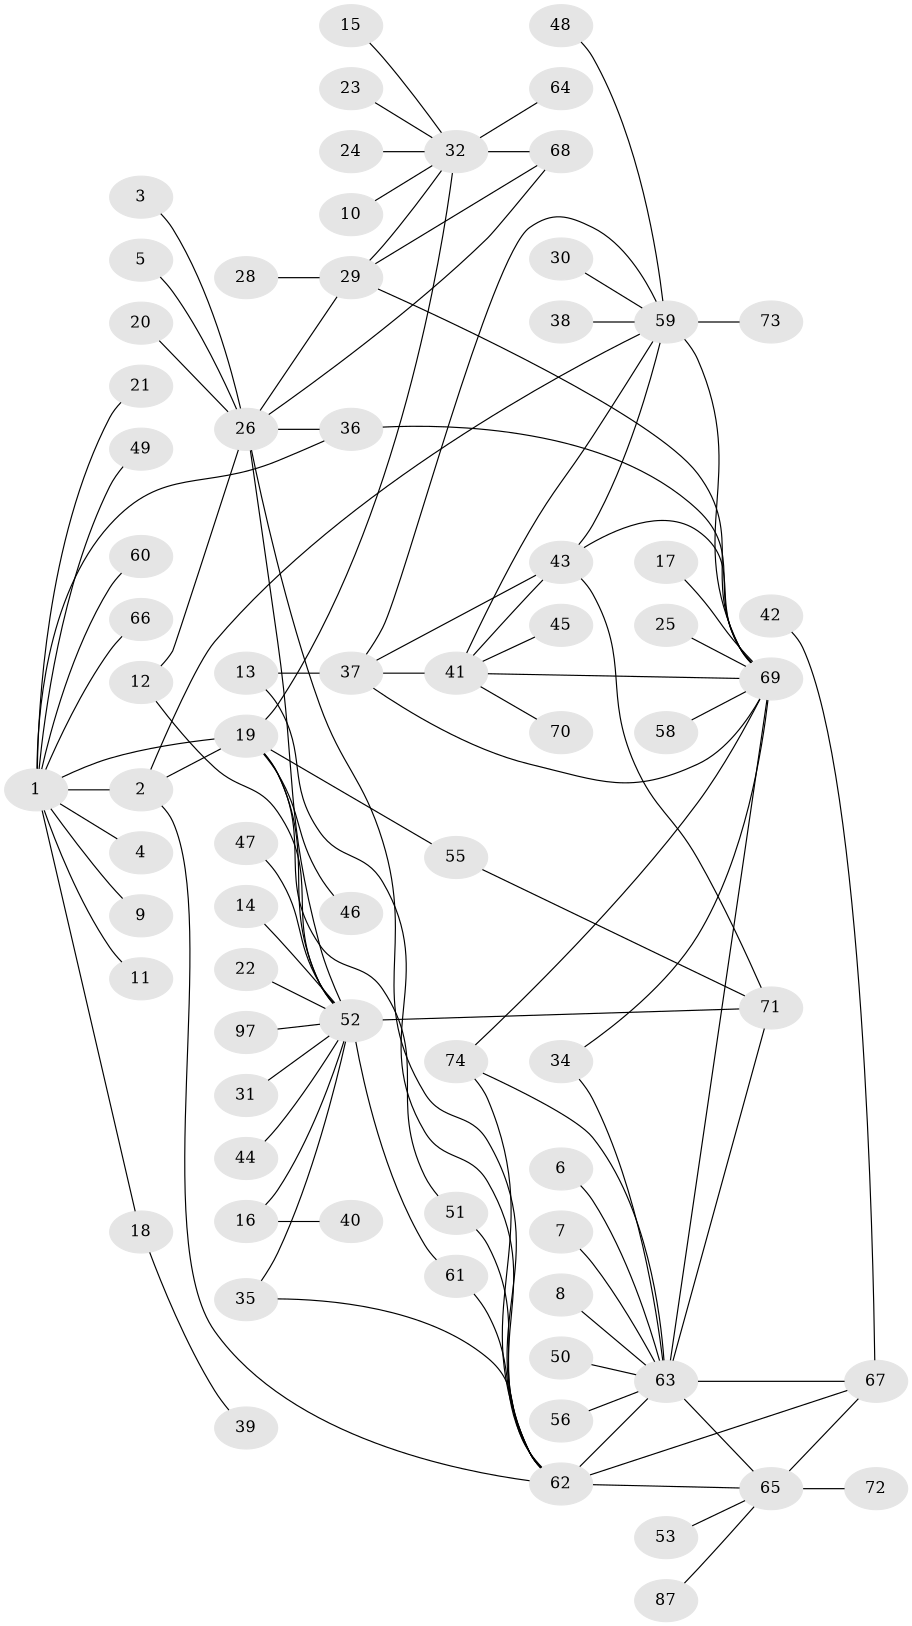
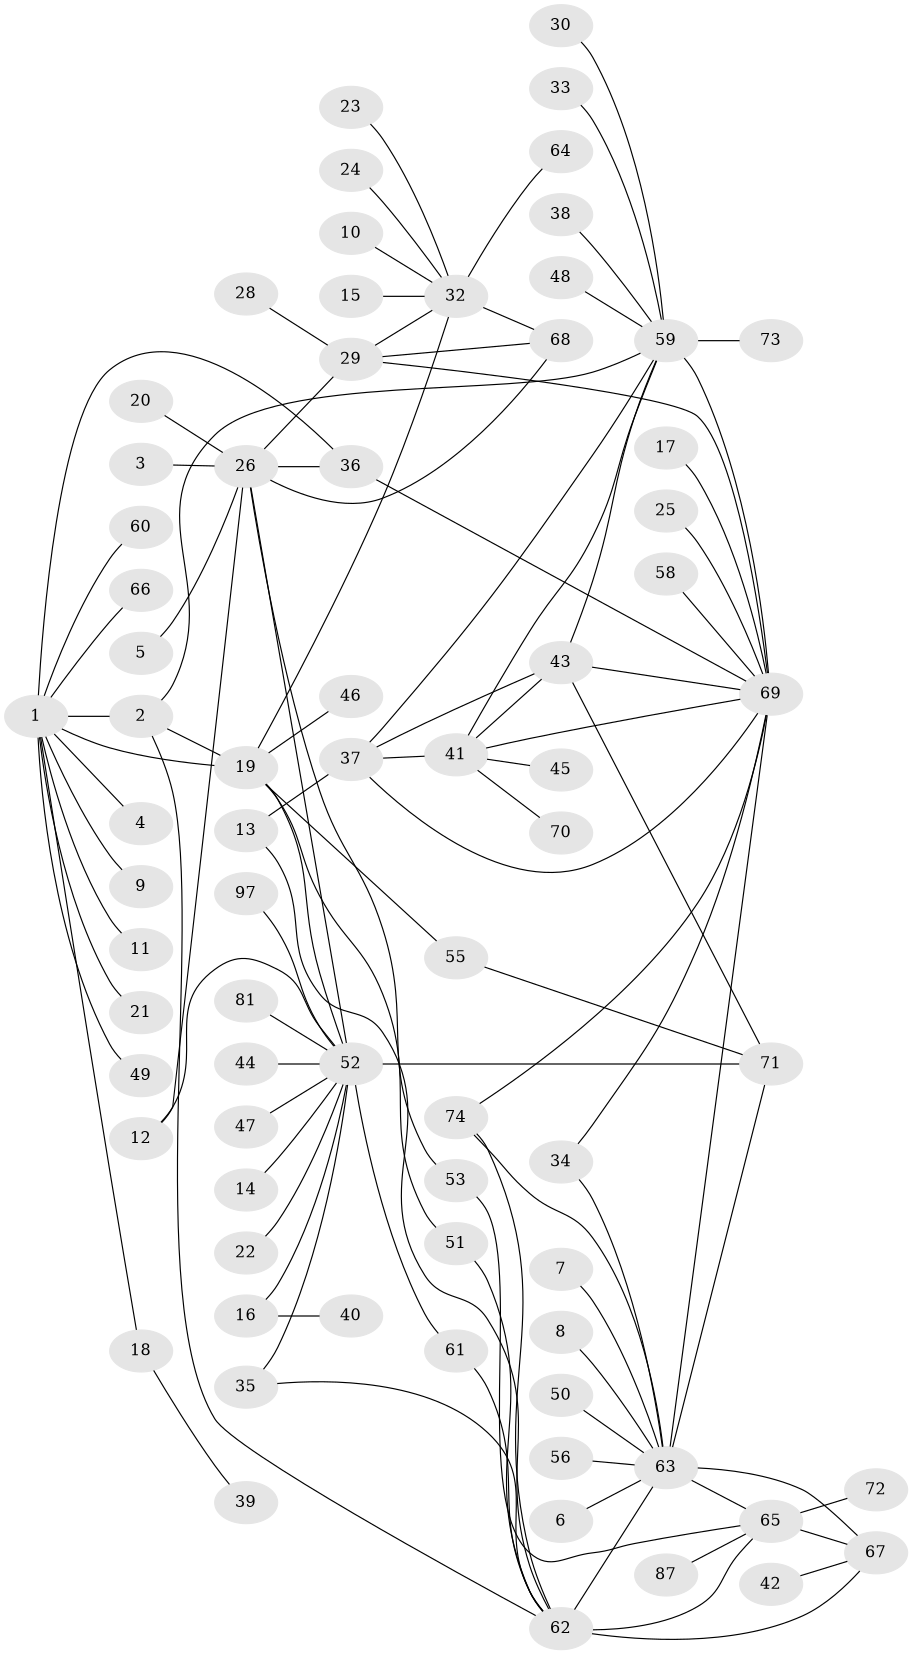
none -> (561, 89)
(394, 972) -> (336, 831)
(246, 1096) -> (246, 1001)
